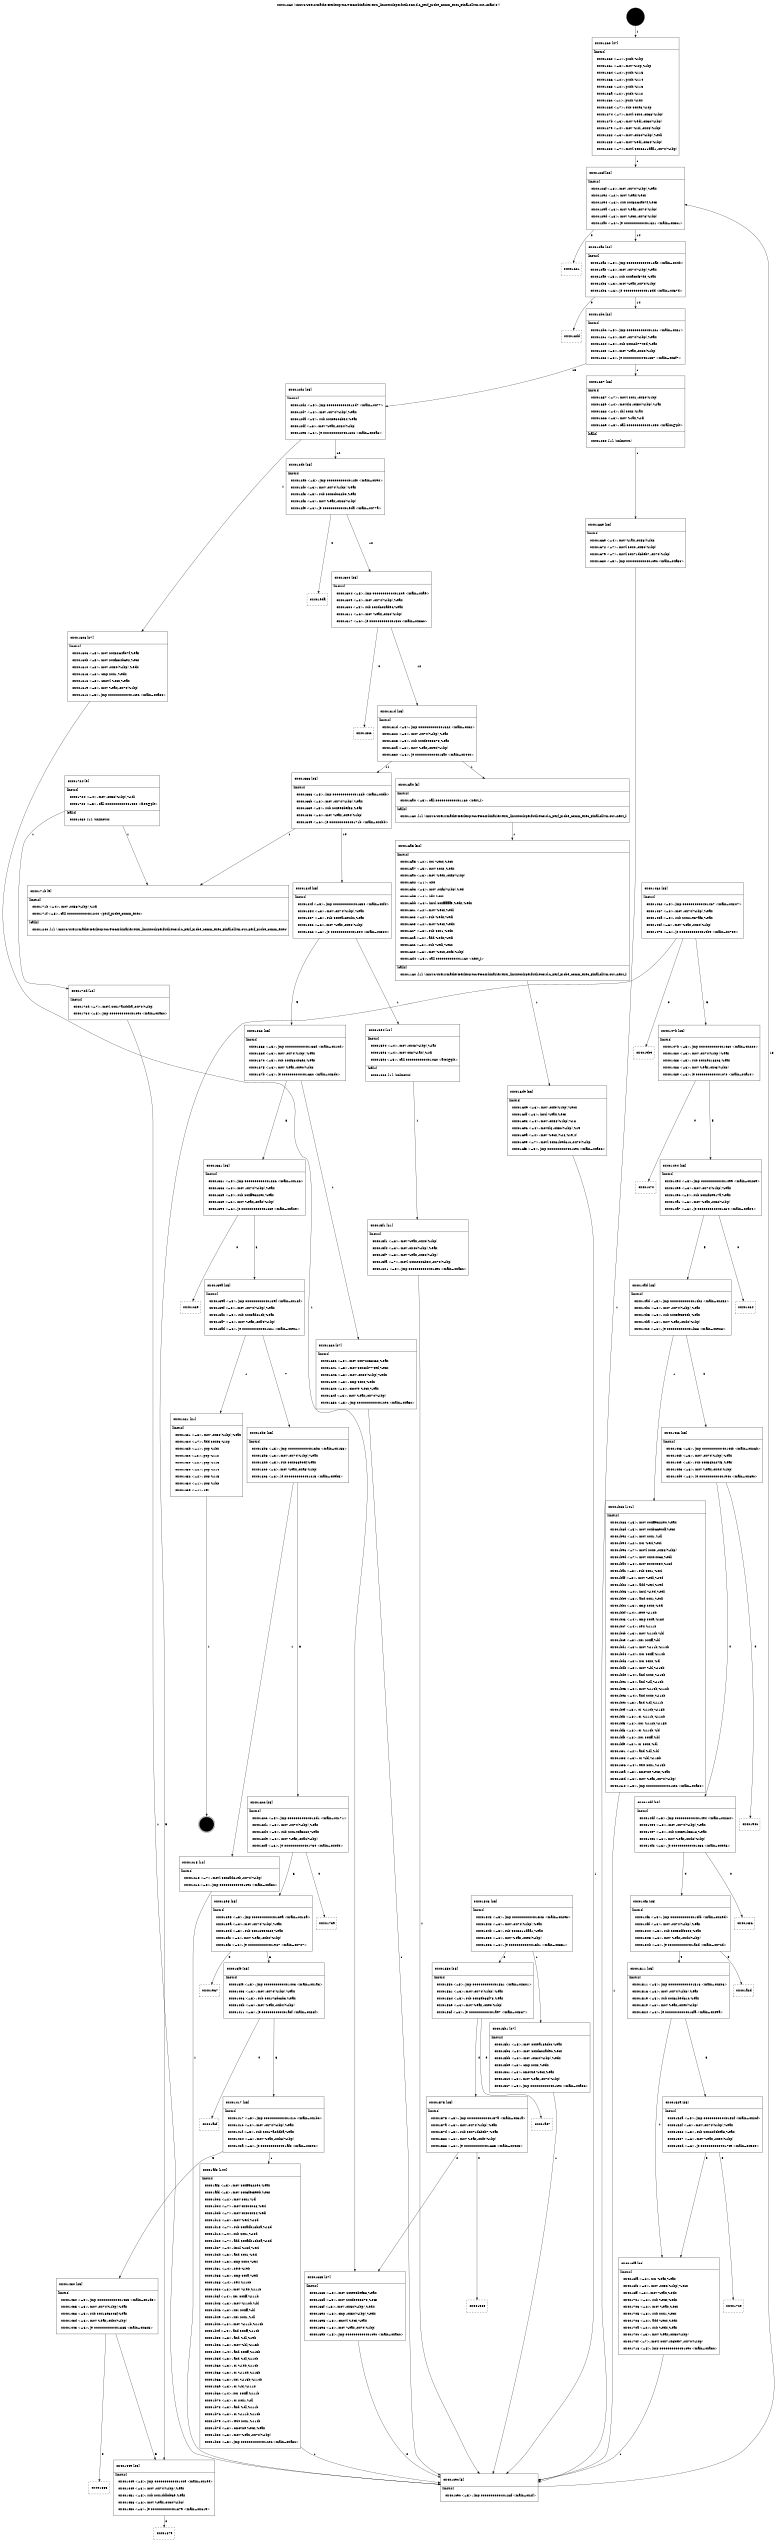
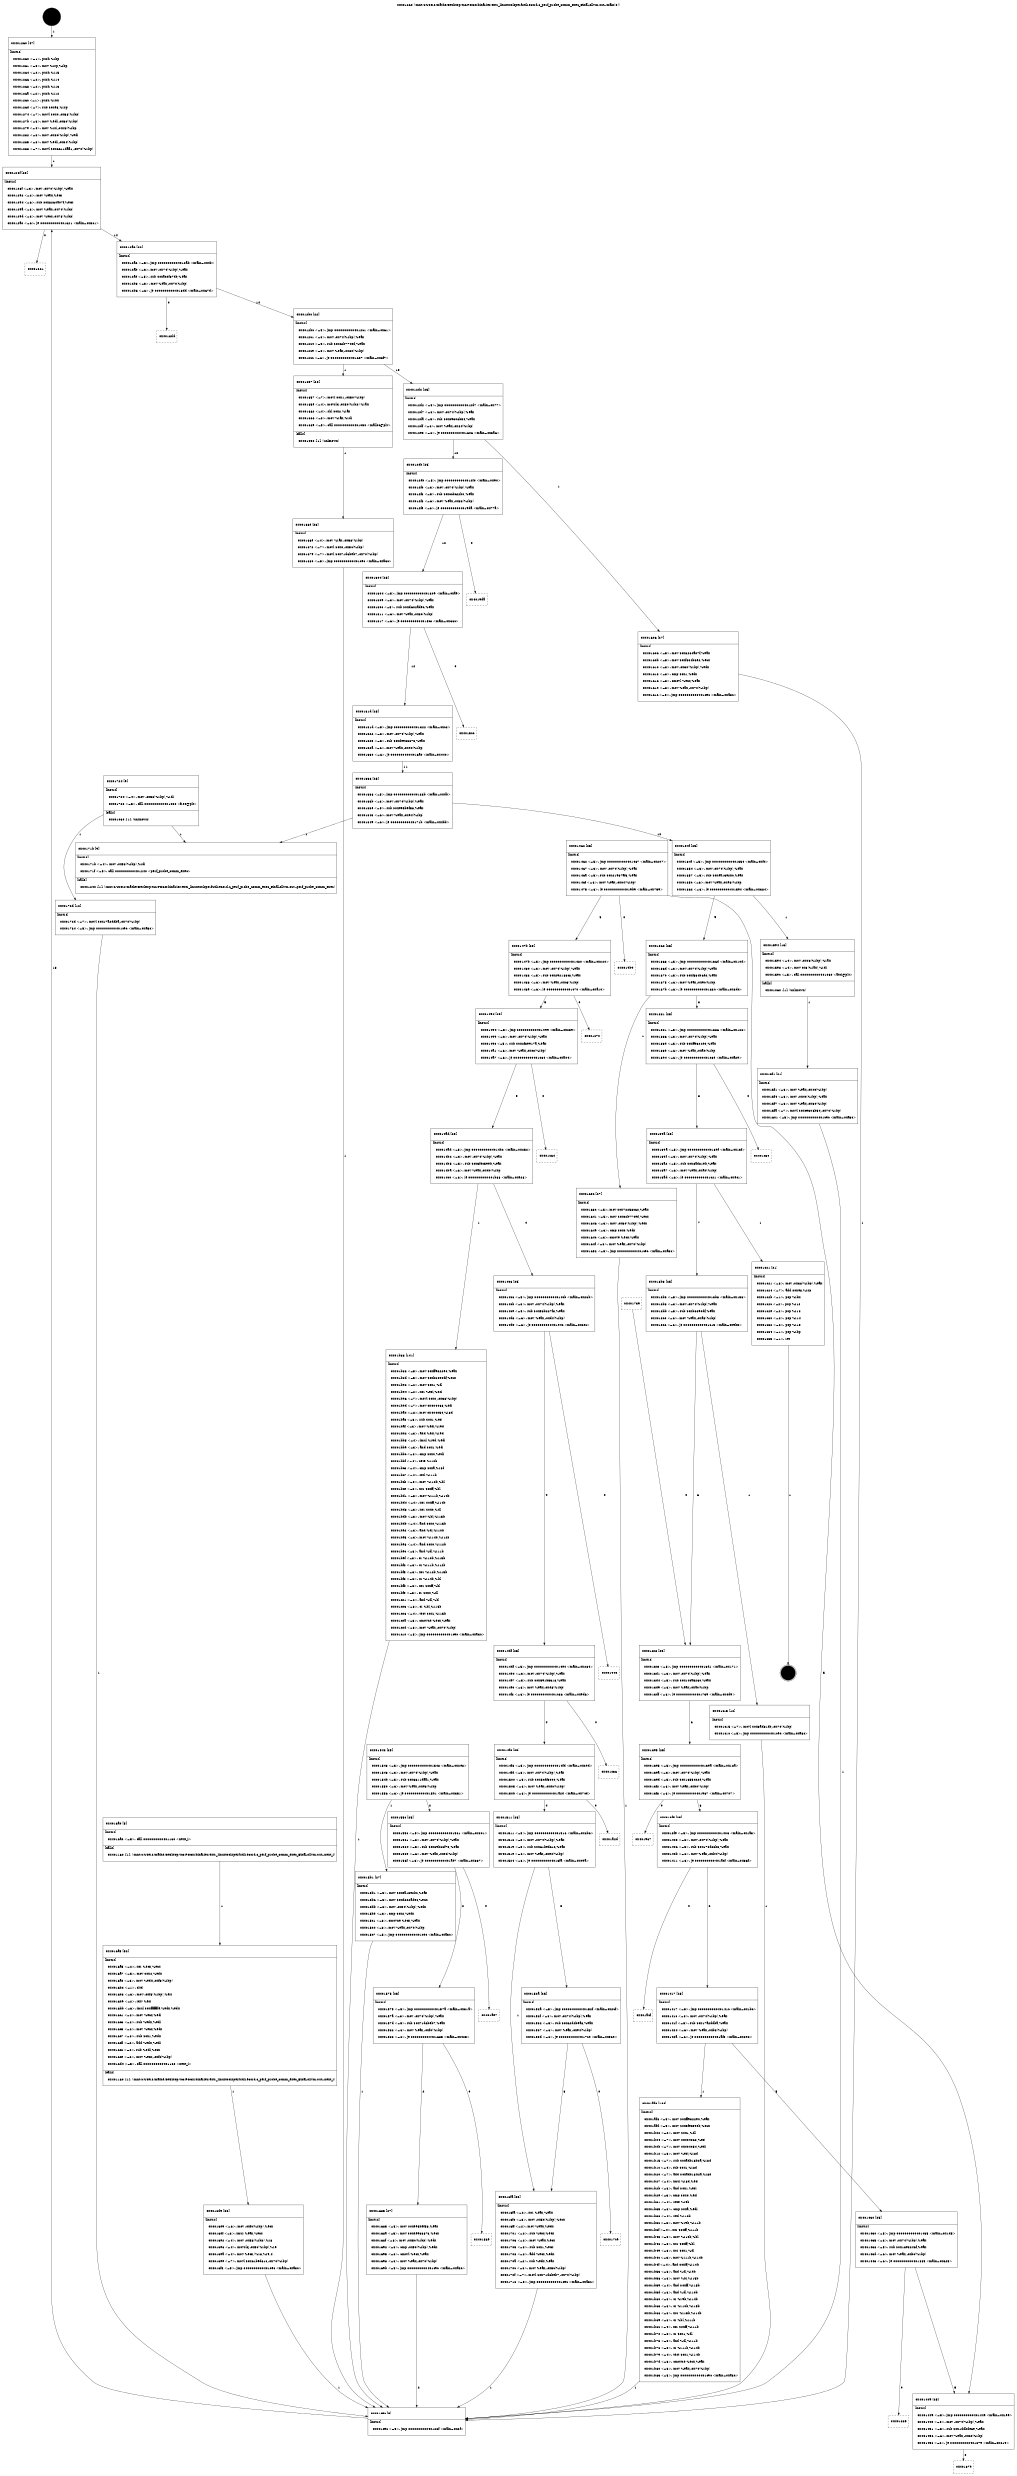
(473, 769) -> none
(311, 1394) -> (858, 1682)
(315, 1884) -> (659, 1476)
